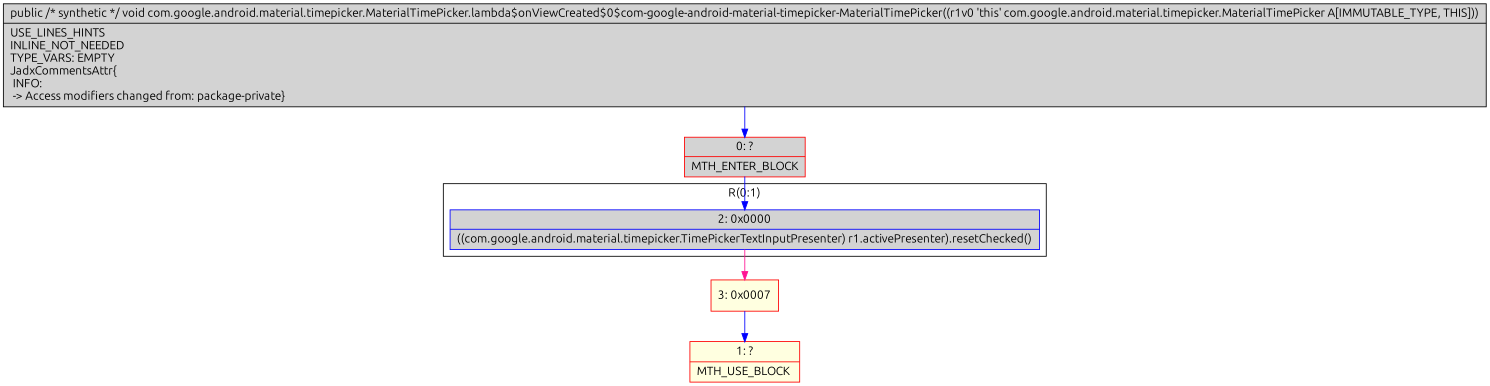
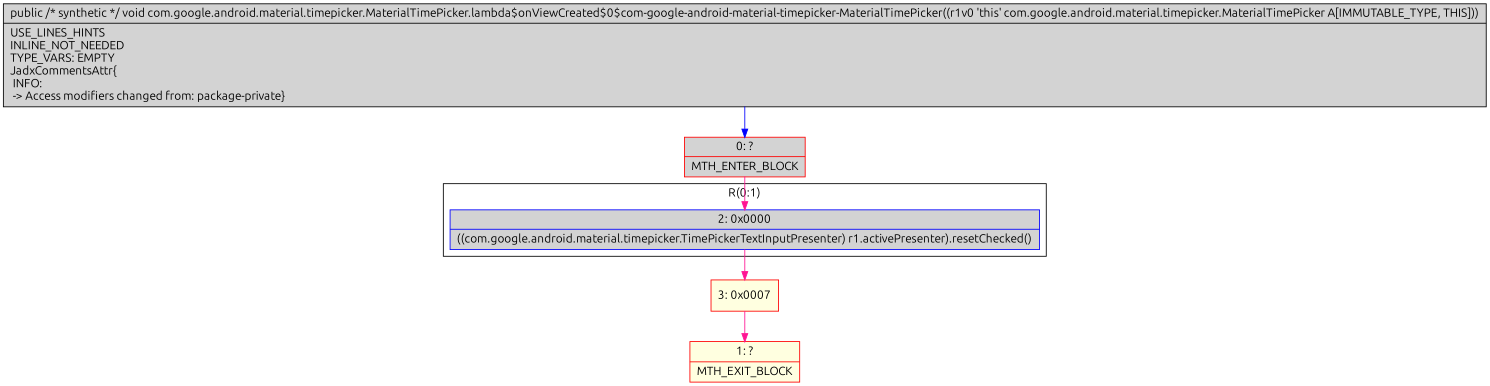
(745, 189) -> (745, 189)
(745, 322) -> (745, 322)
(744, 372) -> (745, 372)
